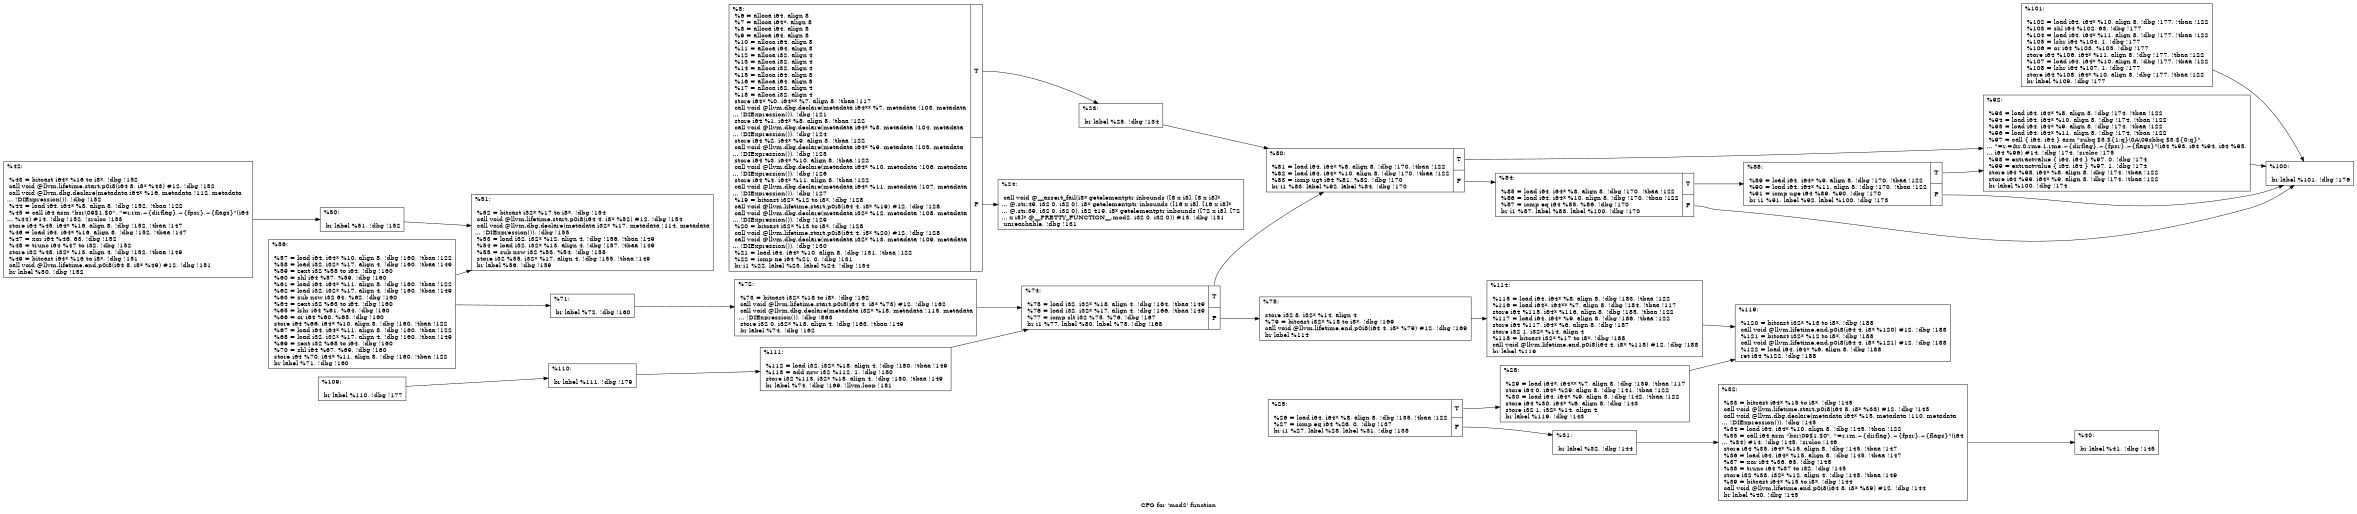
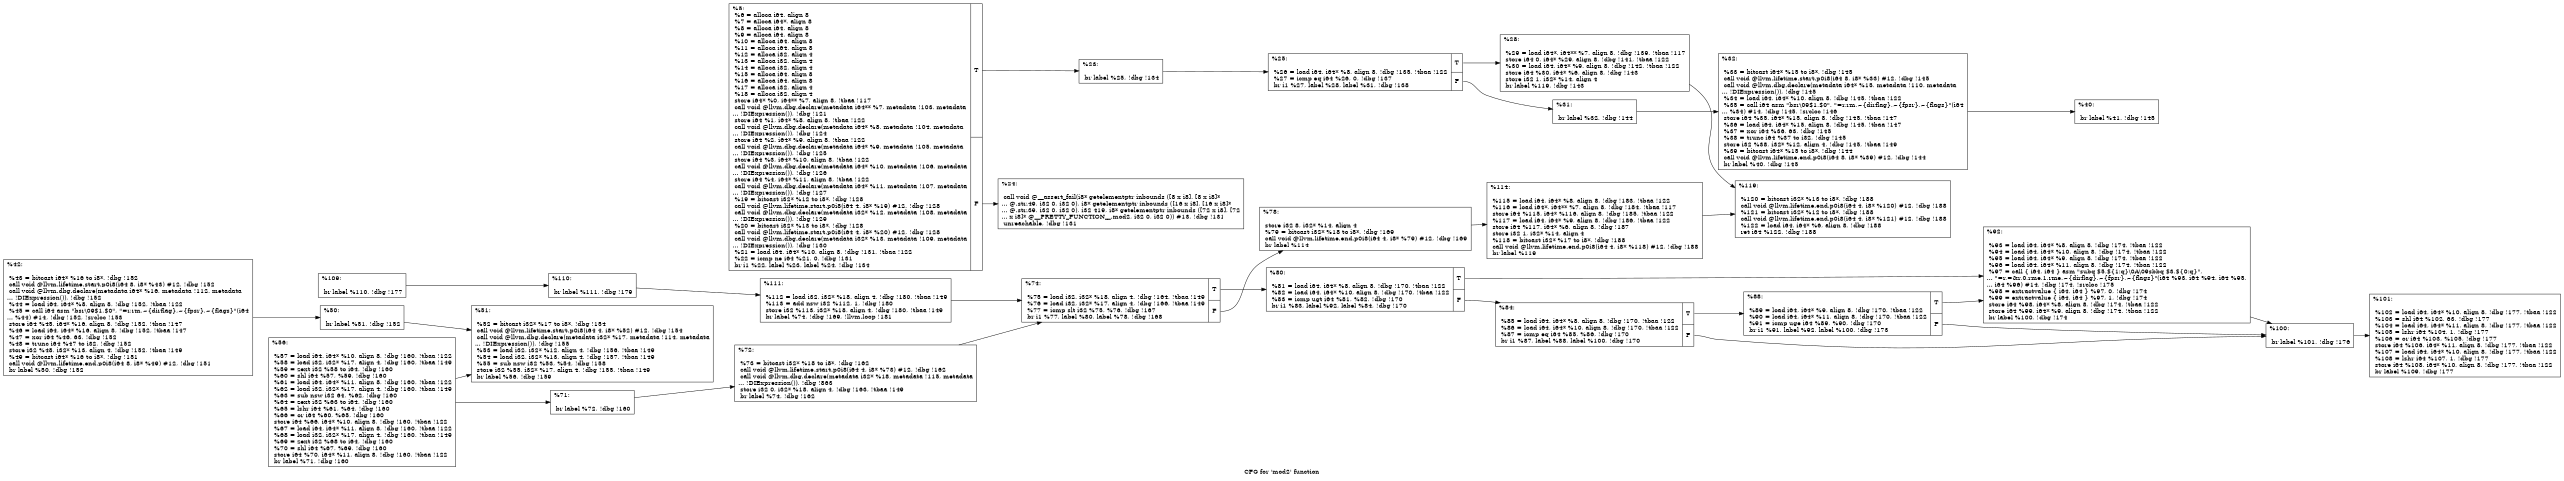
(2266, 105) -> (2359, 336)
(1214, 136) -> (1213, 72)
